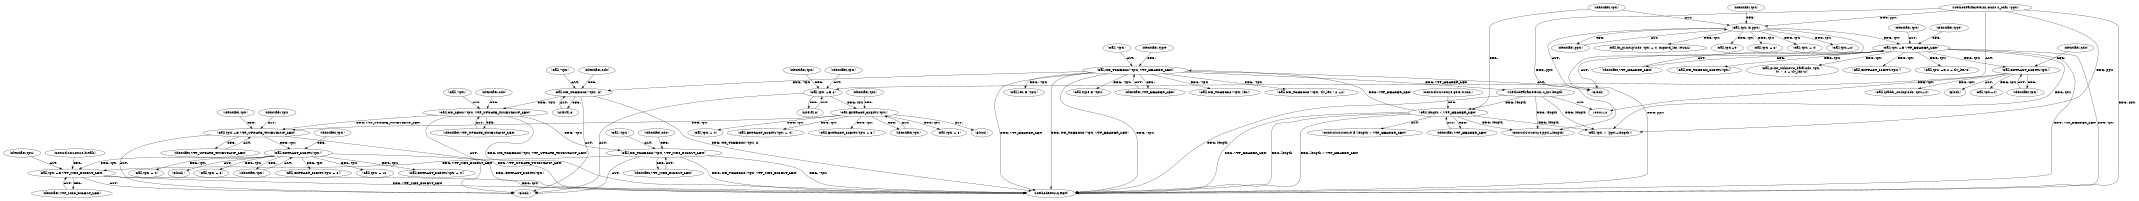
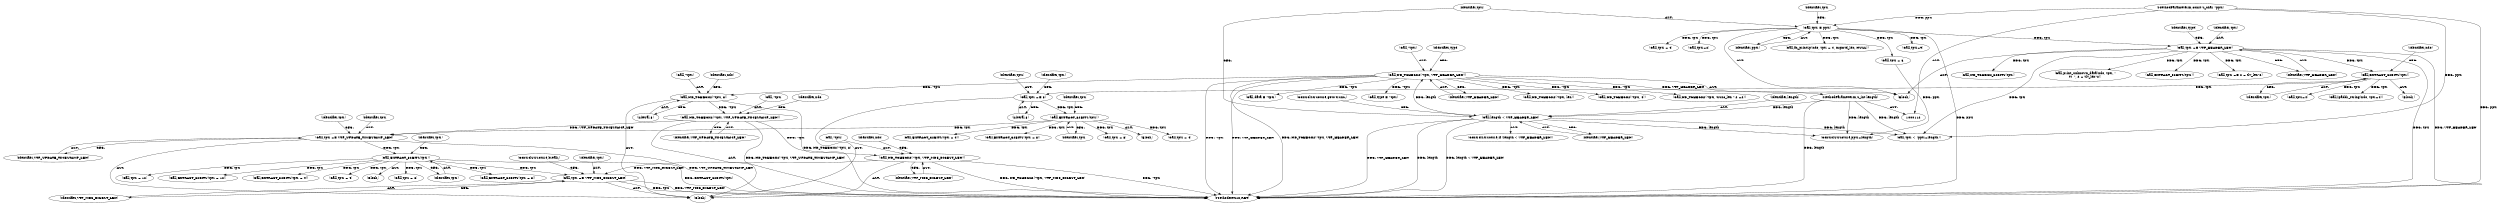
(1637, 16) -> (1929, 117)
(1024, 92) -> (1261, 97)
(1312, 92) -> (1710, 97)
(1390, 92) -> (1426, 97)
none -> (1622, 97)
none -> (1785, 97)
(485, 113) -> (730, 118)
none -> (198, 178)
